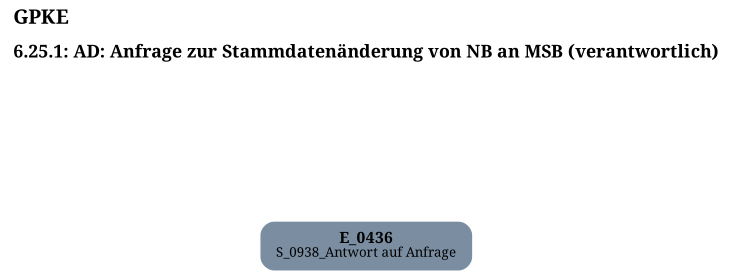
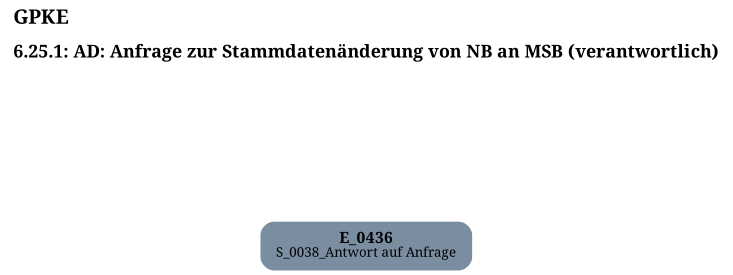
(366, 253) -> (366, 253)
